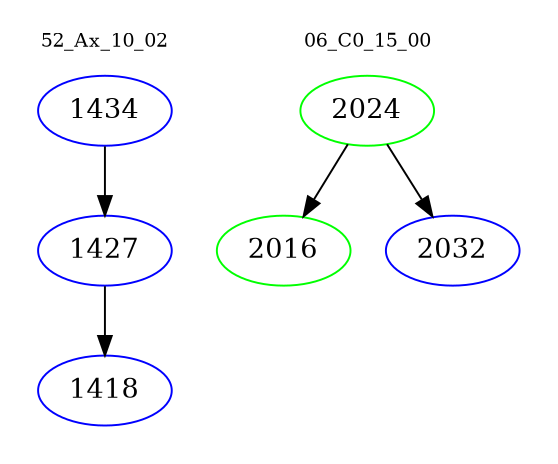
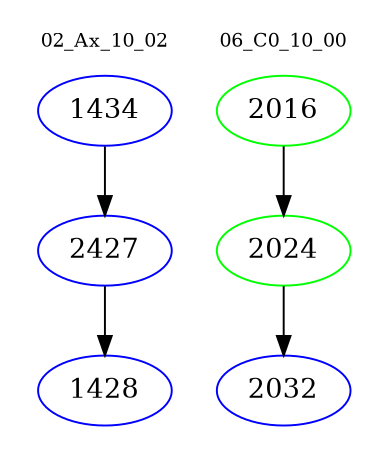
(105, 42) -> (105, 42)
(368, 42) -> (284, 42)
(331, 172) -> (284, 171)
(105, 251) -> (105, 251)
(105, 391) -> (105, 391)
